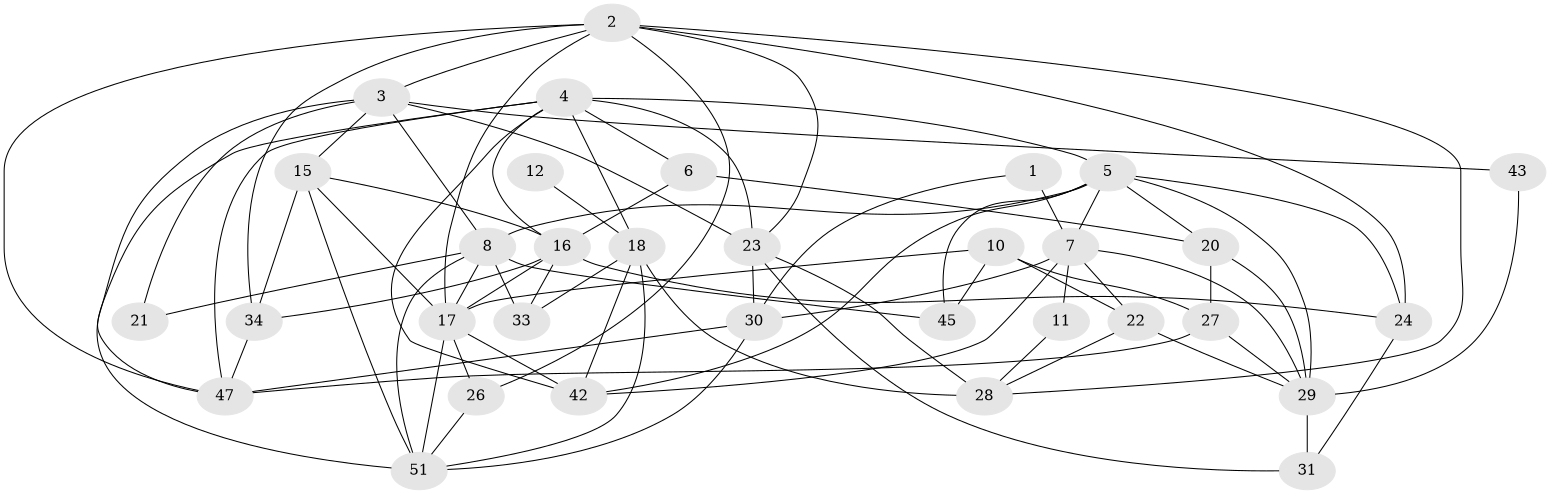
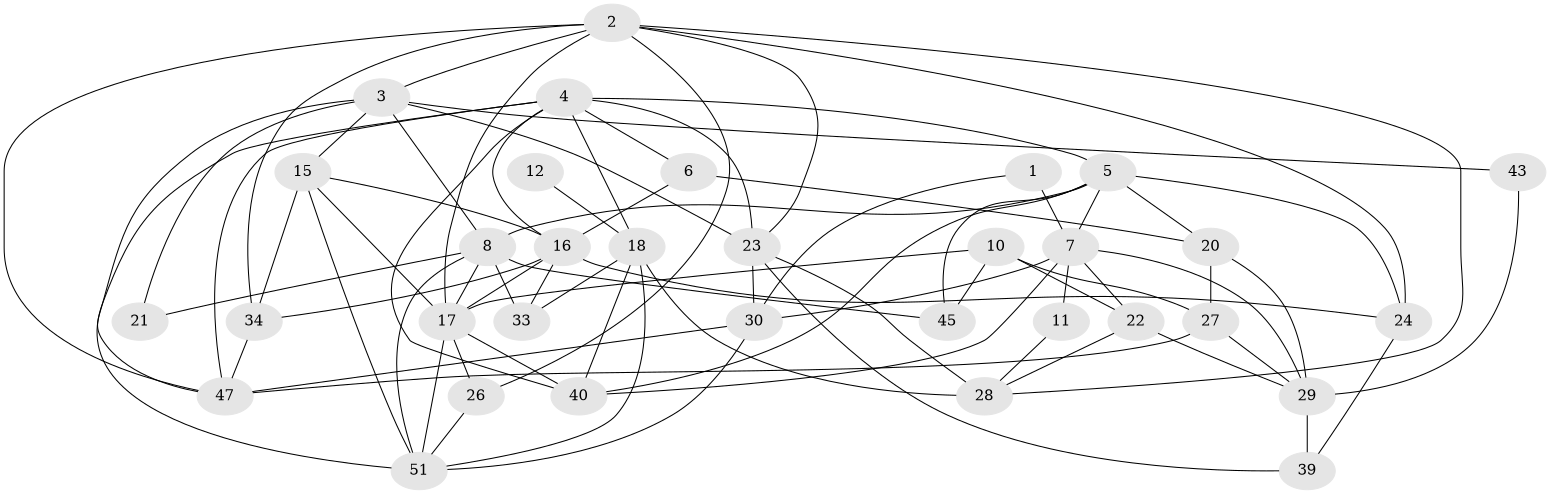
(1266, 243) -> none
(579, 396) -> (579, 396)
(1307, 471) -> (1307, 471)
